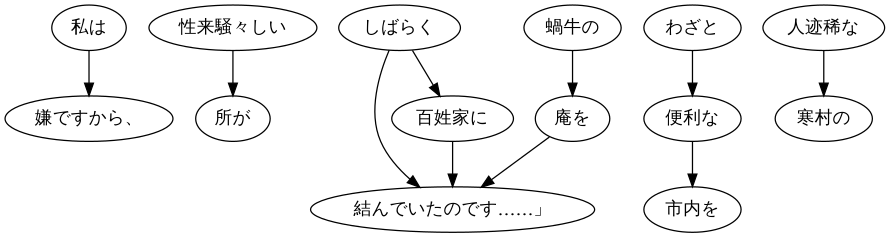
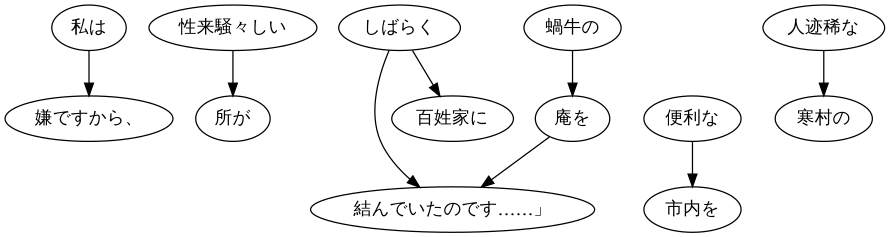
(692, 28) -> none
(453, 158) -> none
